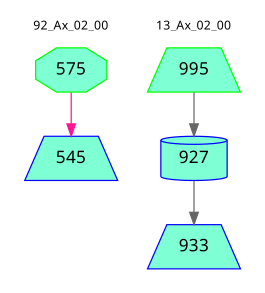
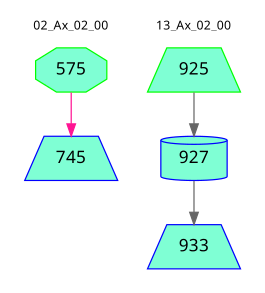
(71, 26) -> (71, 26)
(194, 70) -> (194, 70)
(71, 158) -> (71, 158)
